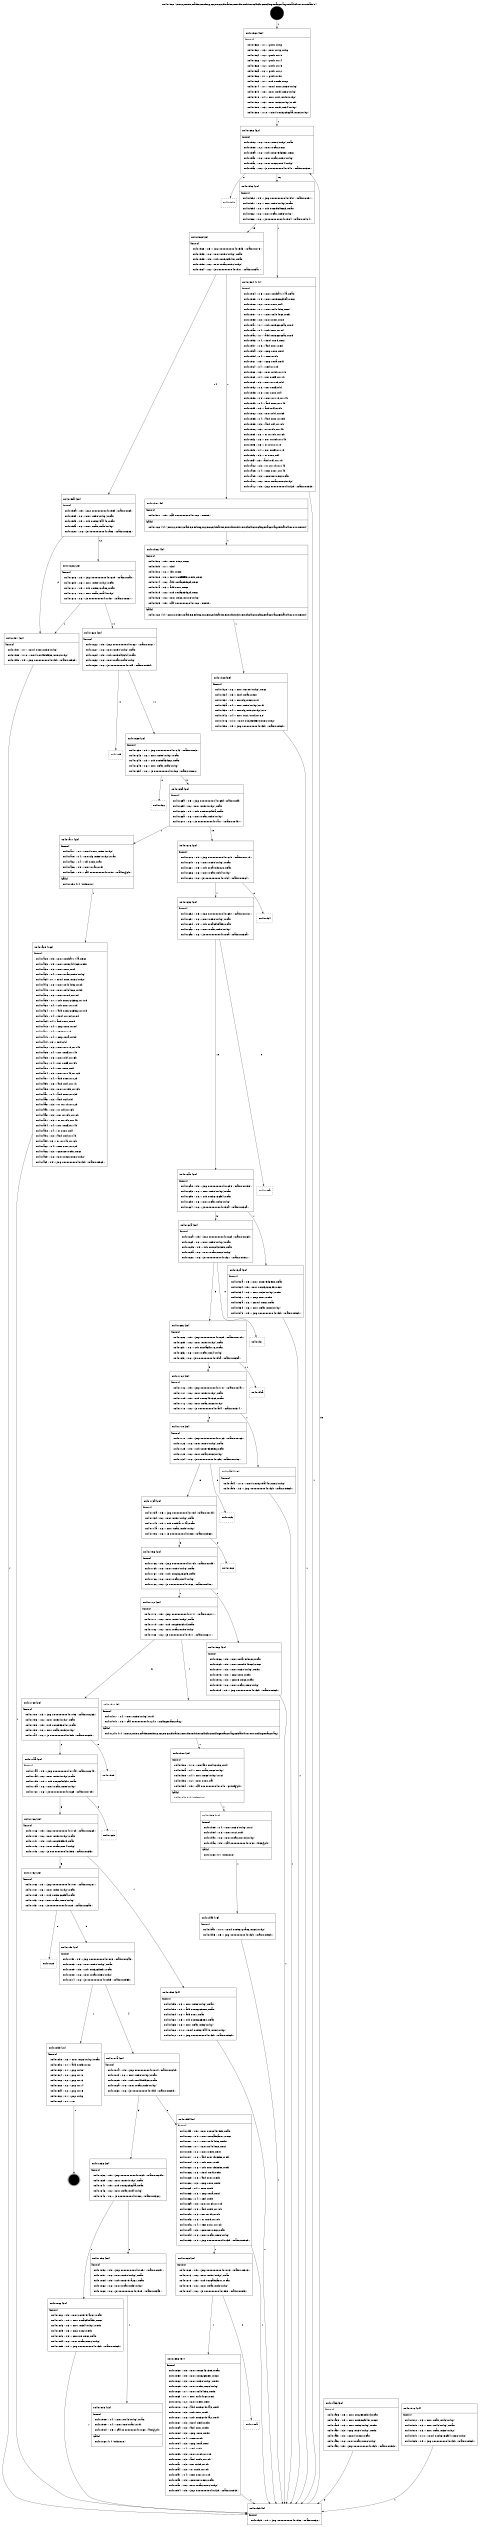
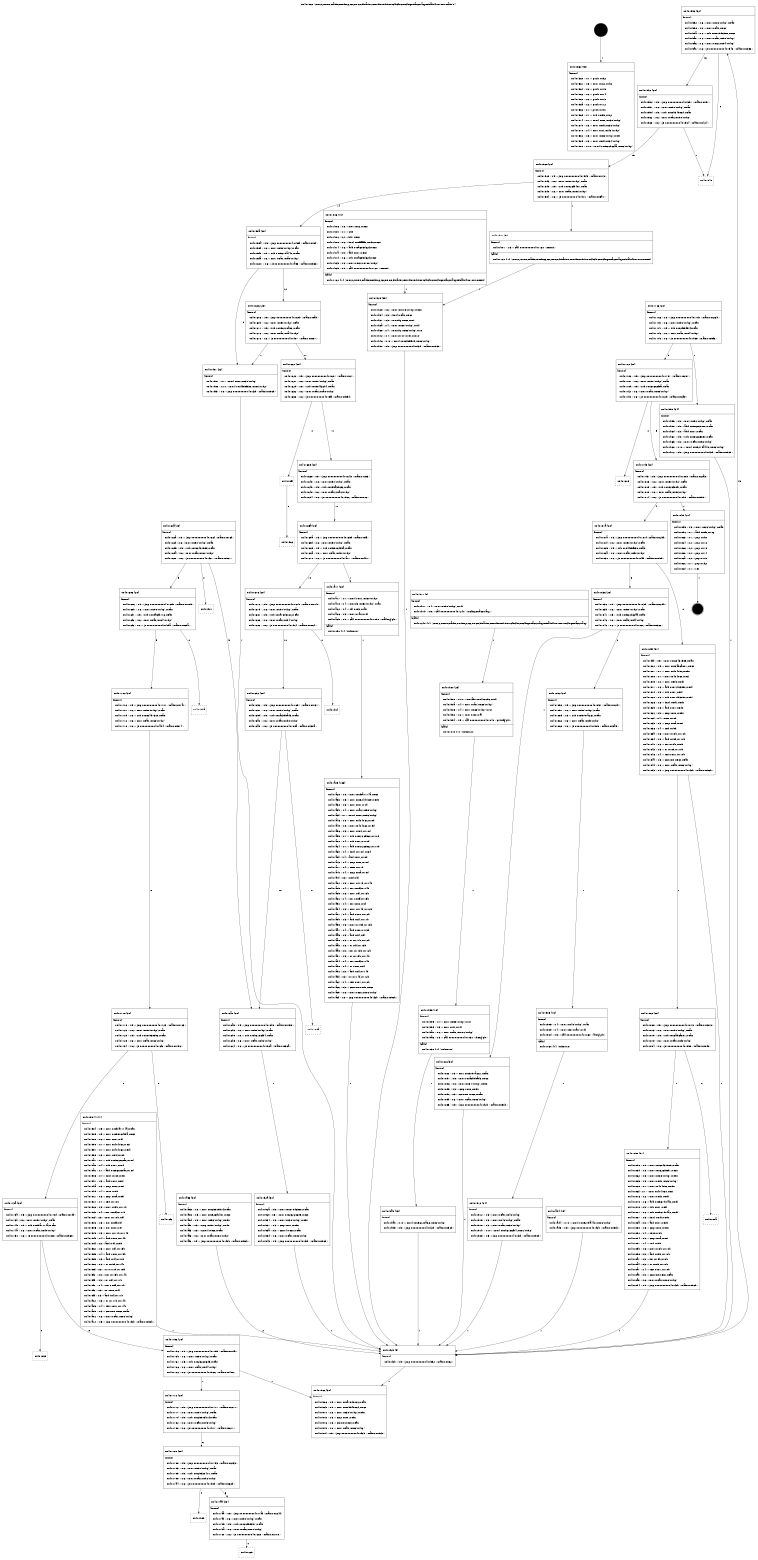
(277, 121) -> none
(277, 250) -> (693, 151)
(226, 538) -> (490, 284)
(160, 788) -> (287, 511)
(217, 893) -> (285, 640)
none -> (539, 1124)
(216, 1215) -> (237, 784)
(246, 1367) -> (189, 640)
(254, 1438) -> none
(185, 1669) -> none
(60, 1805) -> none
(285, 2098) -> (394, 1376)
